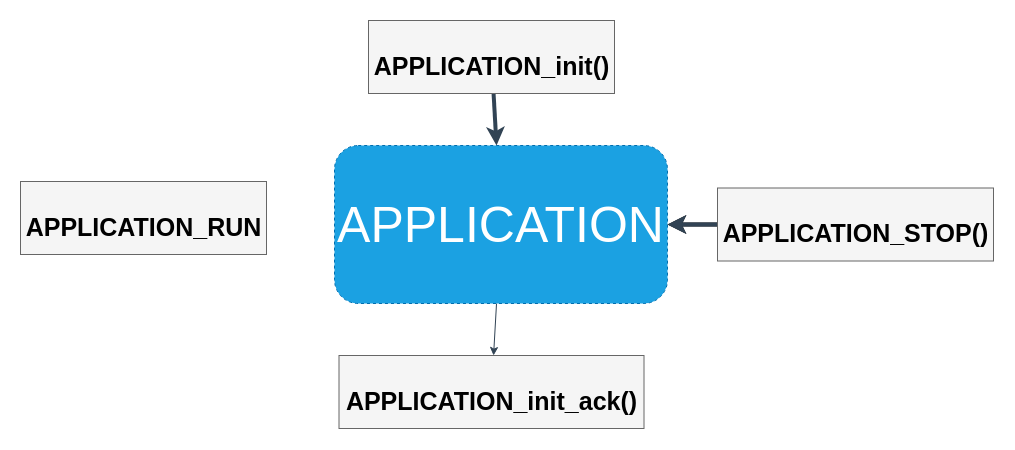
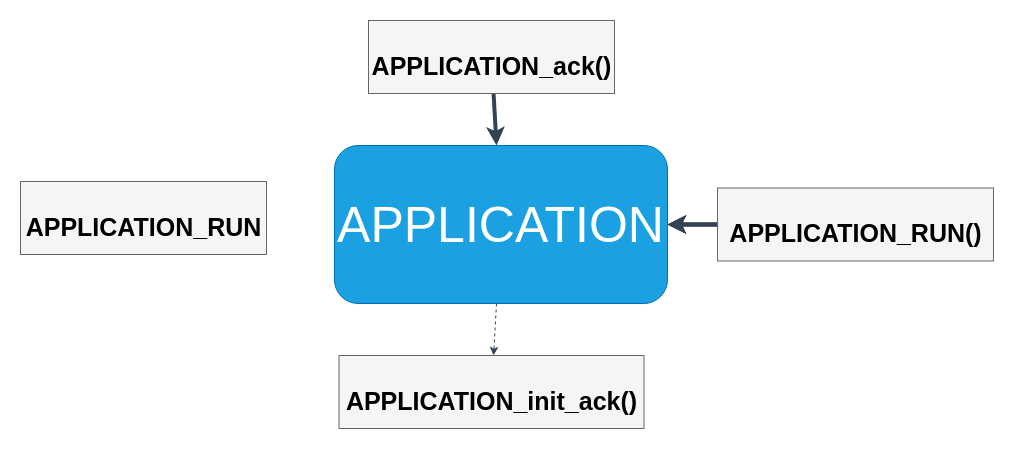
(492, 58) -> (492, 58)
(501, 225) -> (501, 225)
(856, 225) -> (856, 225)
(495, 325) -> (495, 325)
